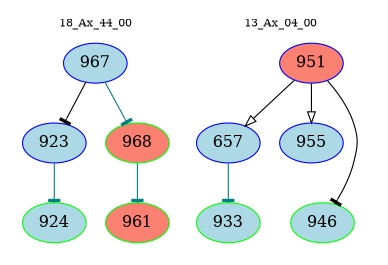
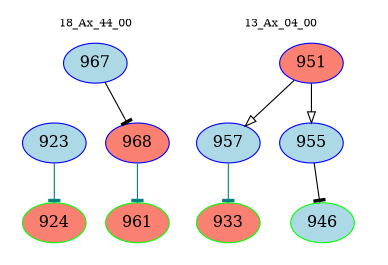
(76, 100) -> none
(115, 101) -> (115, 101)
(357, 138) -> (317, 180)
(137, 143) -> (137, 143)
(228, 143) -> (228, 143)
(54, 223) -> (54, 223)
(228, 223) -> (228, 223)
